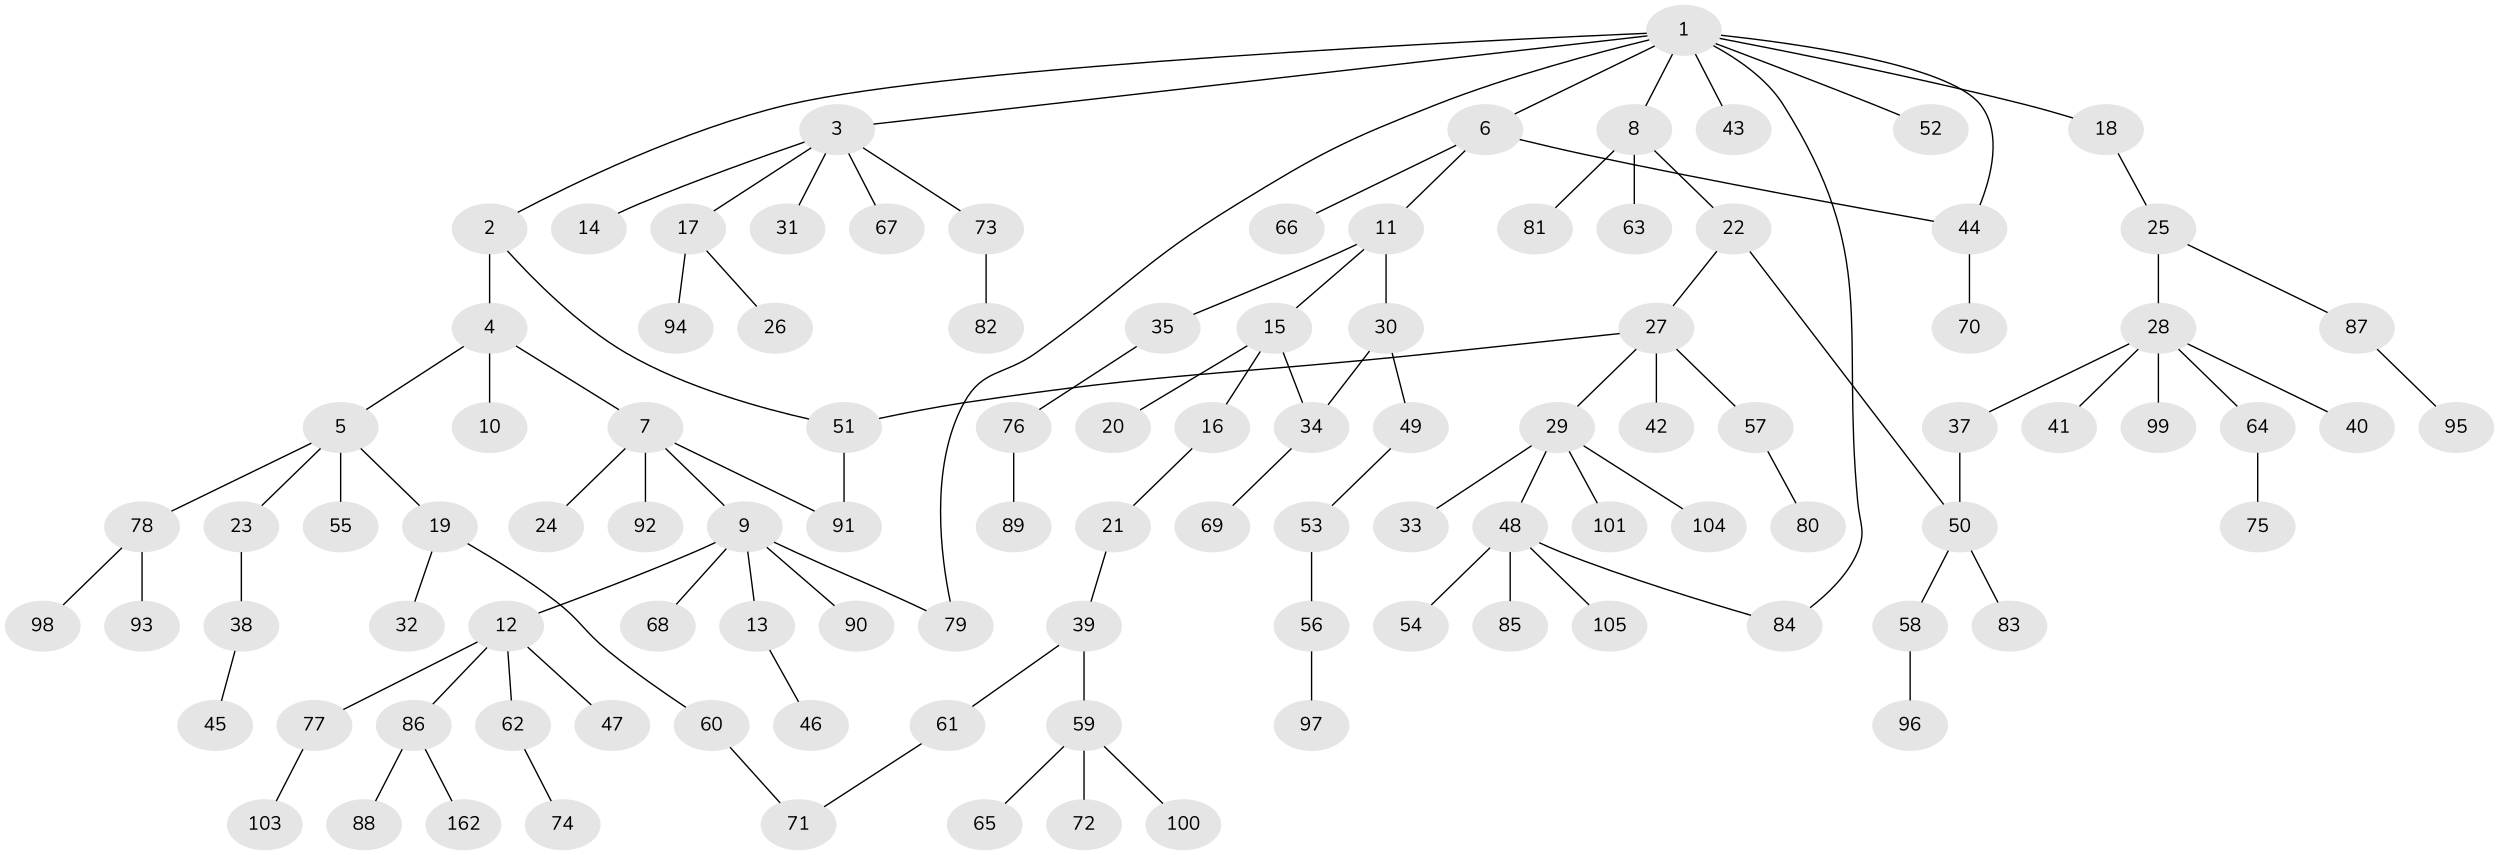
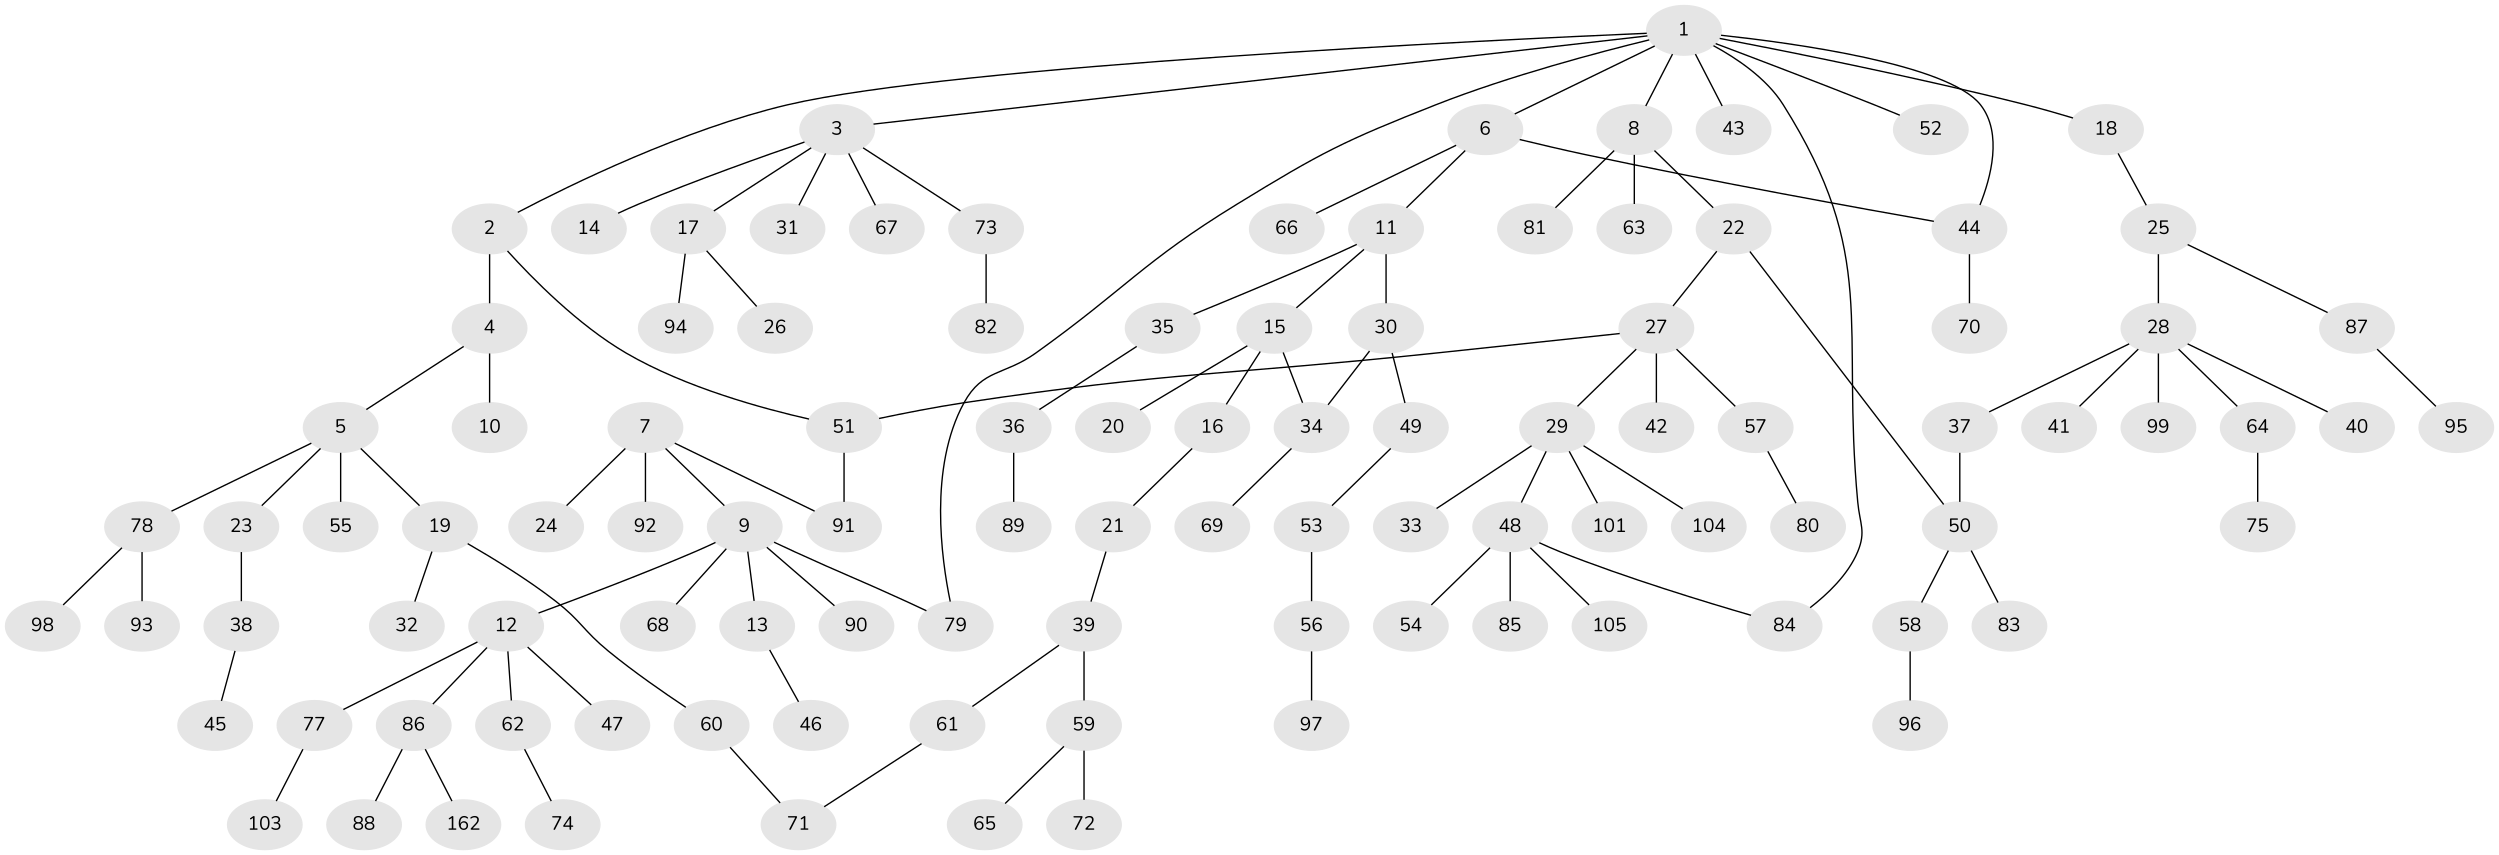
(567, 378) -> none
(1014, 428) -> (1014, 428)
(1183, 825) -> none
